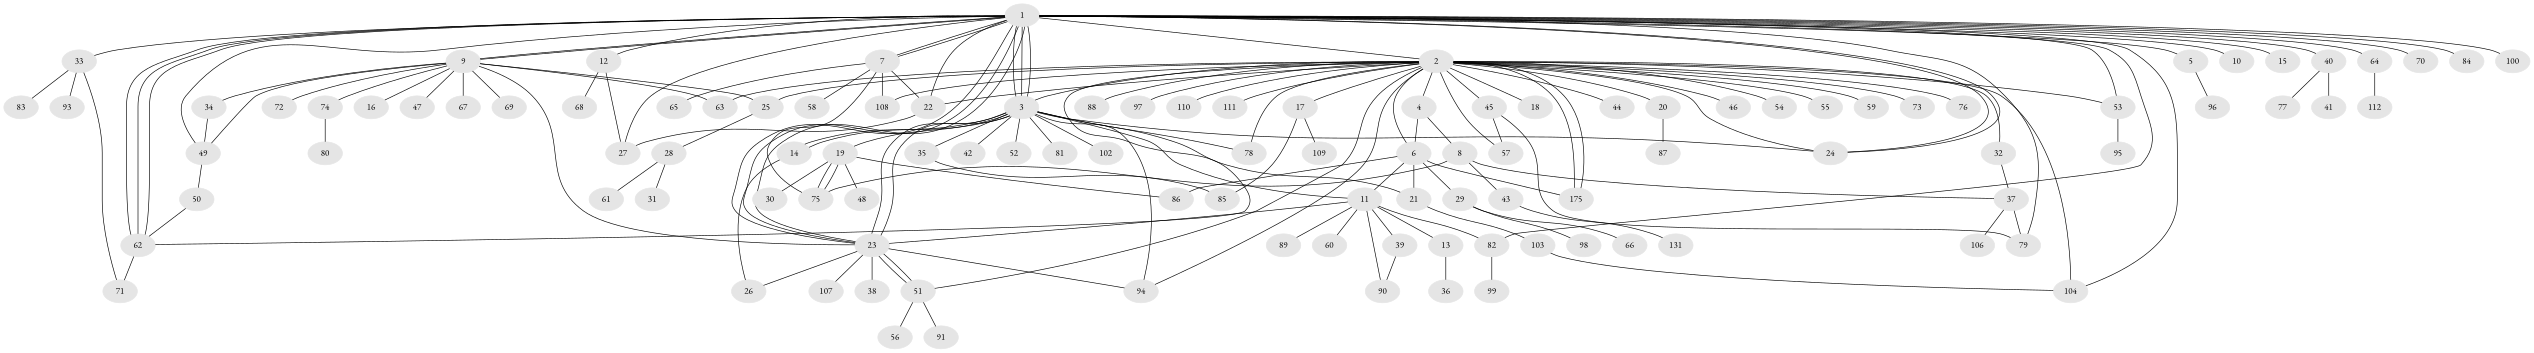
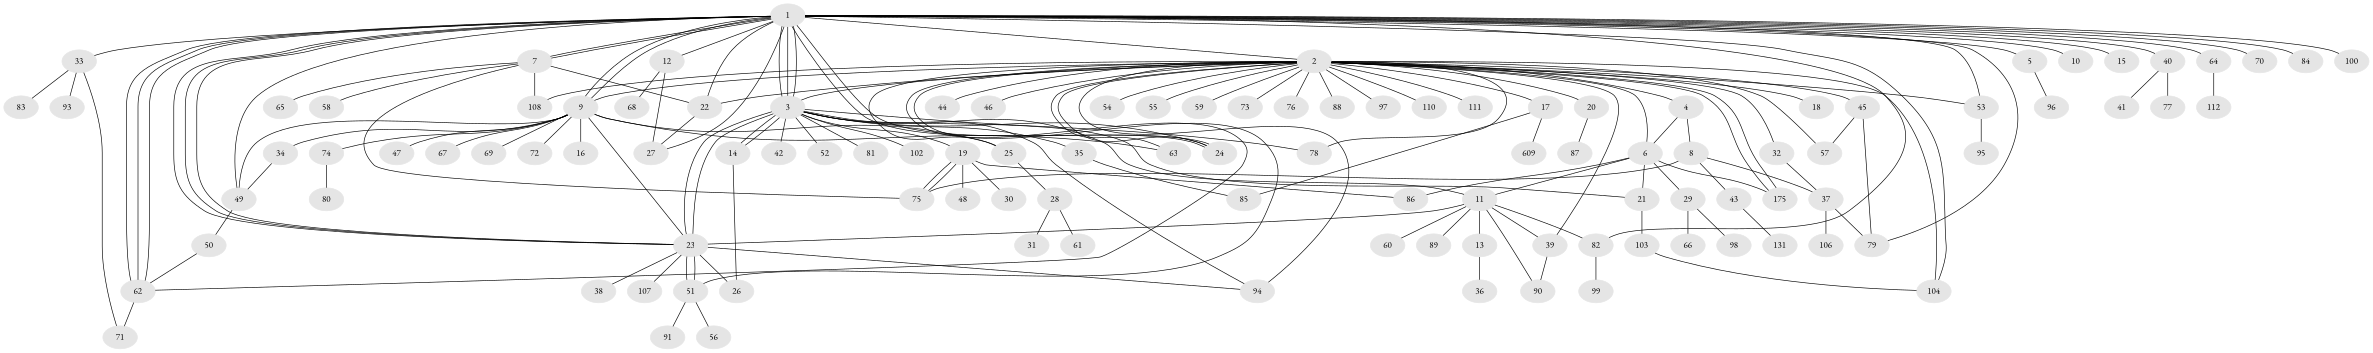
none -> (945, 69)
none -> (1605, 91)
(1319, 153) -> (1529, 153)
